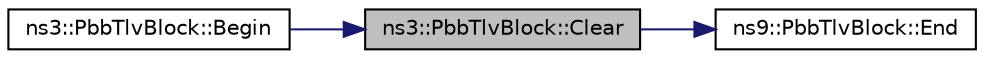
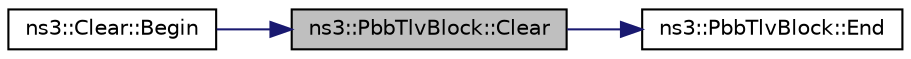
(149, 29) -> (112, 29)
(846, 29) -> (772, 29)
